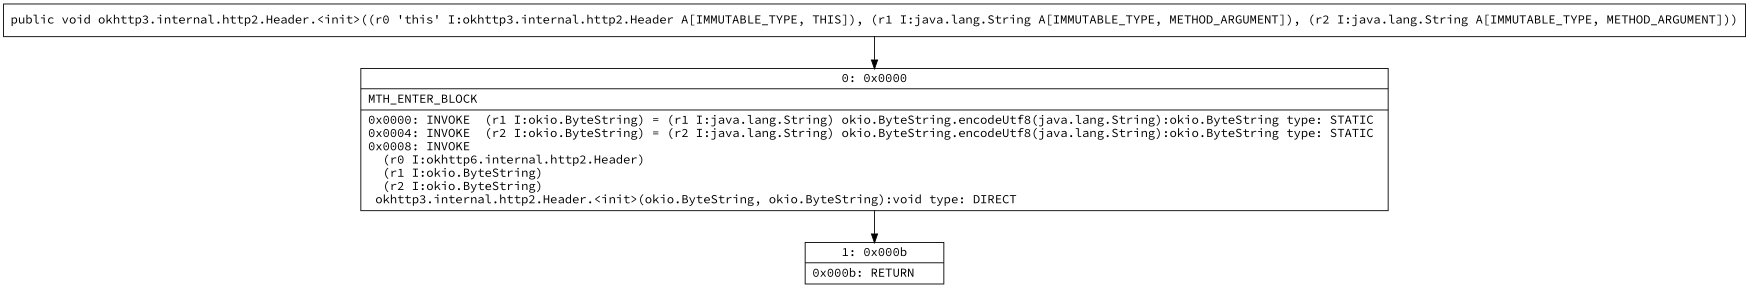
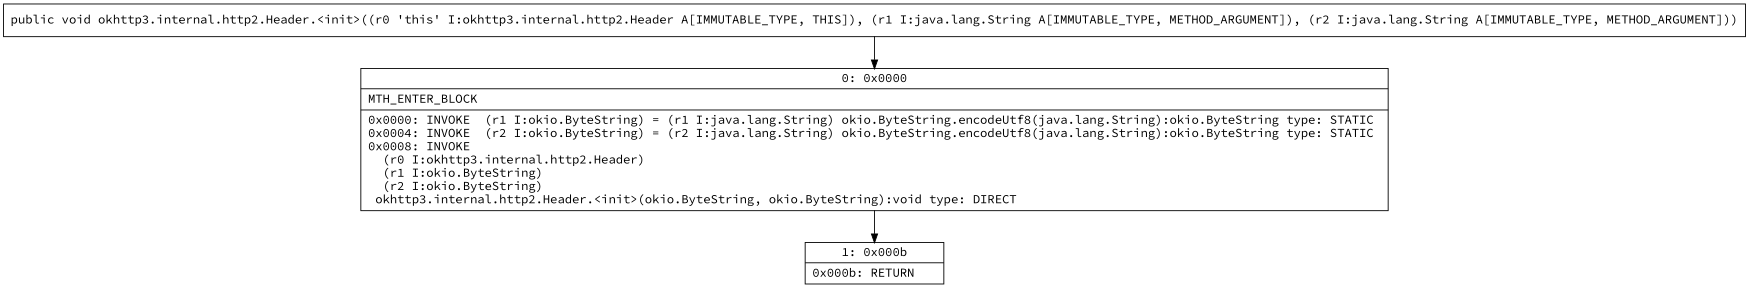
(507, 160) -> (507, 160)
